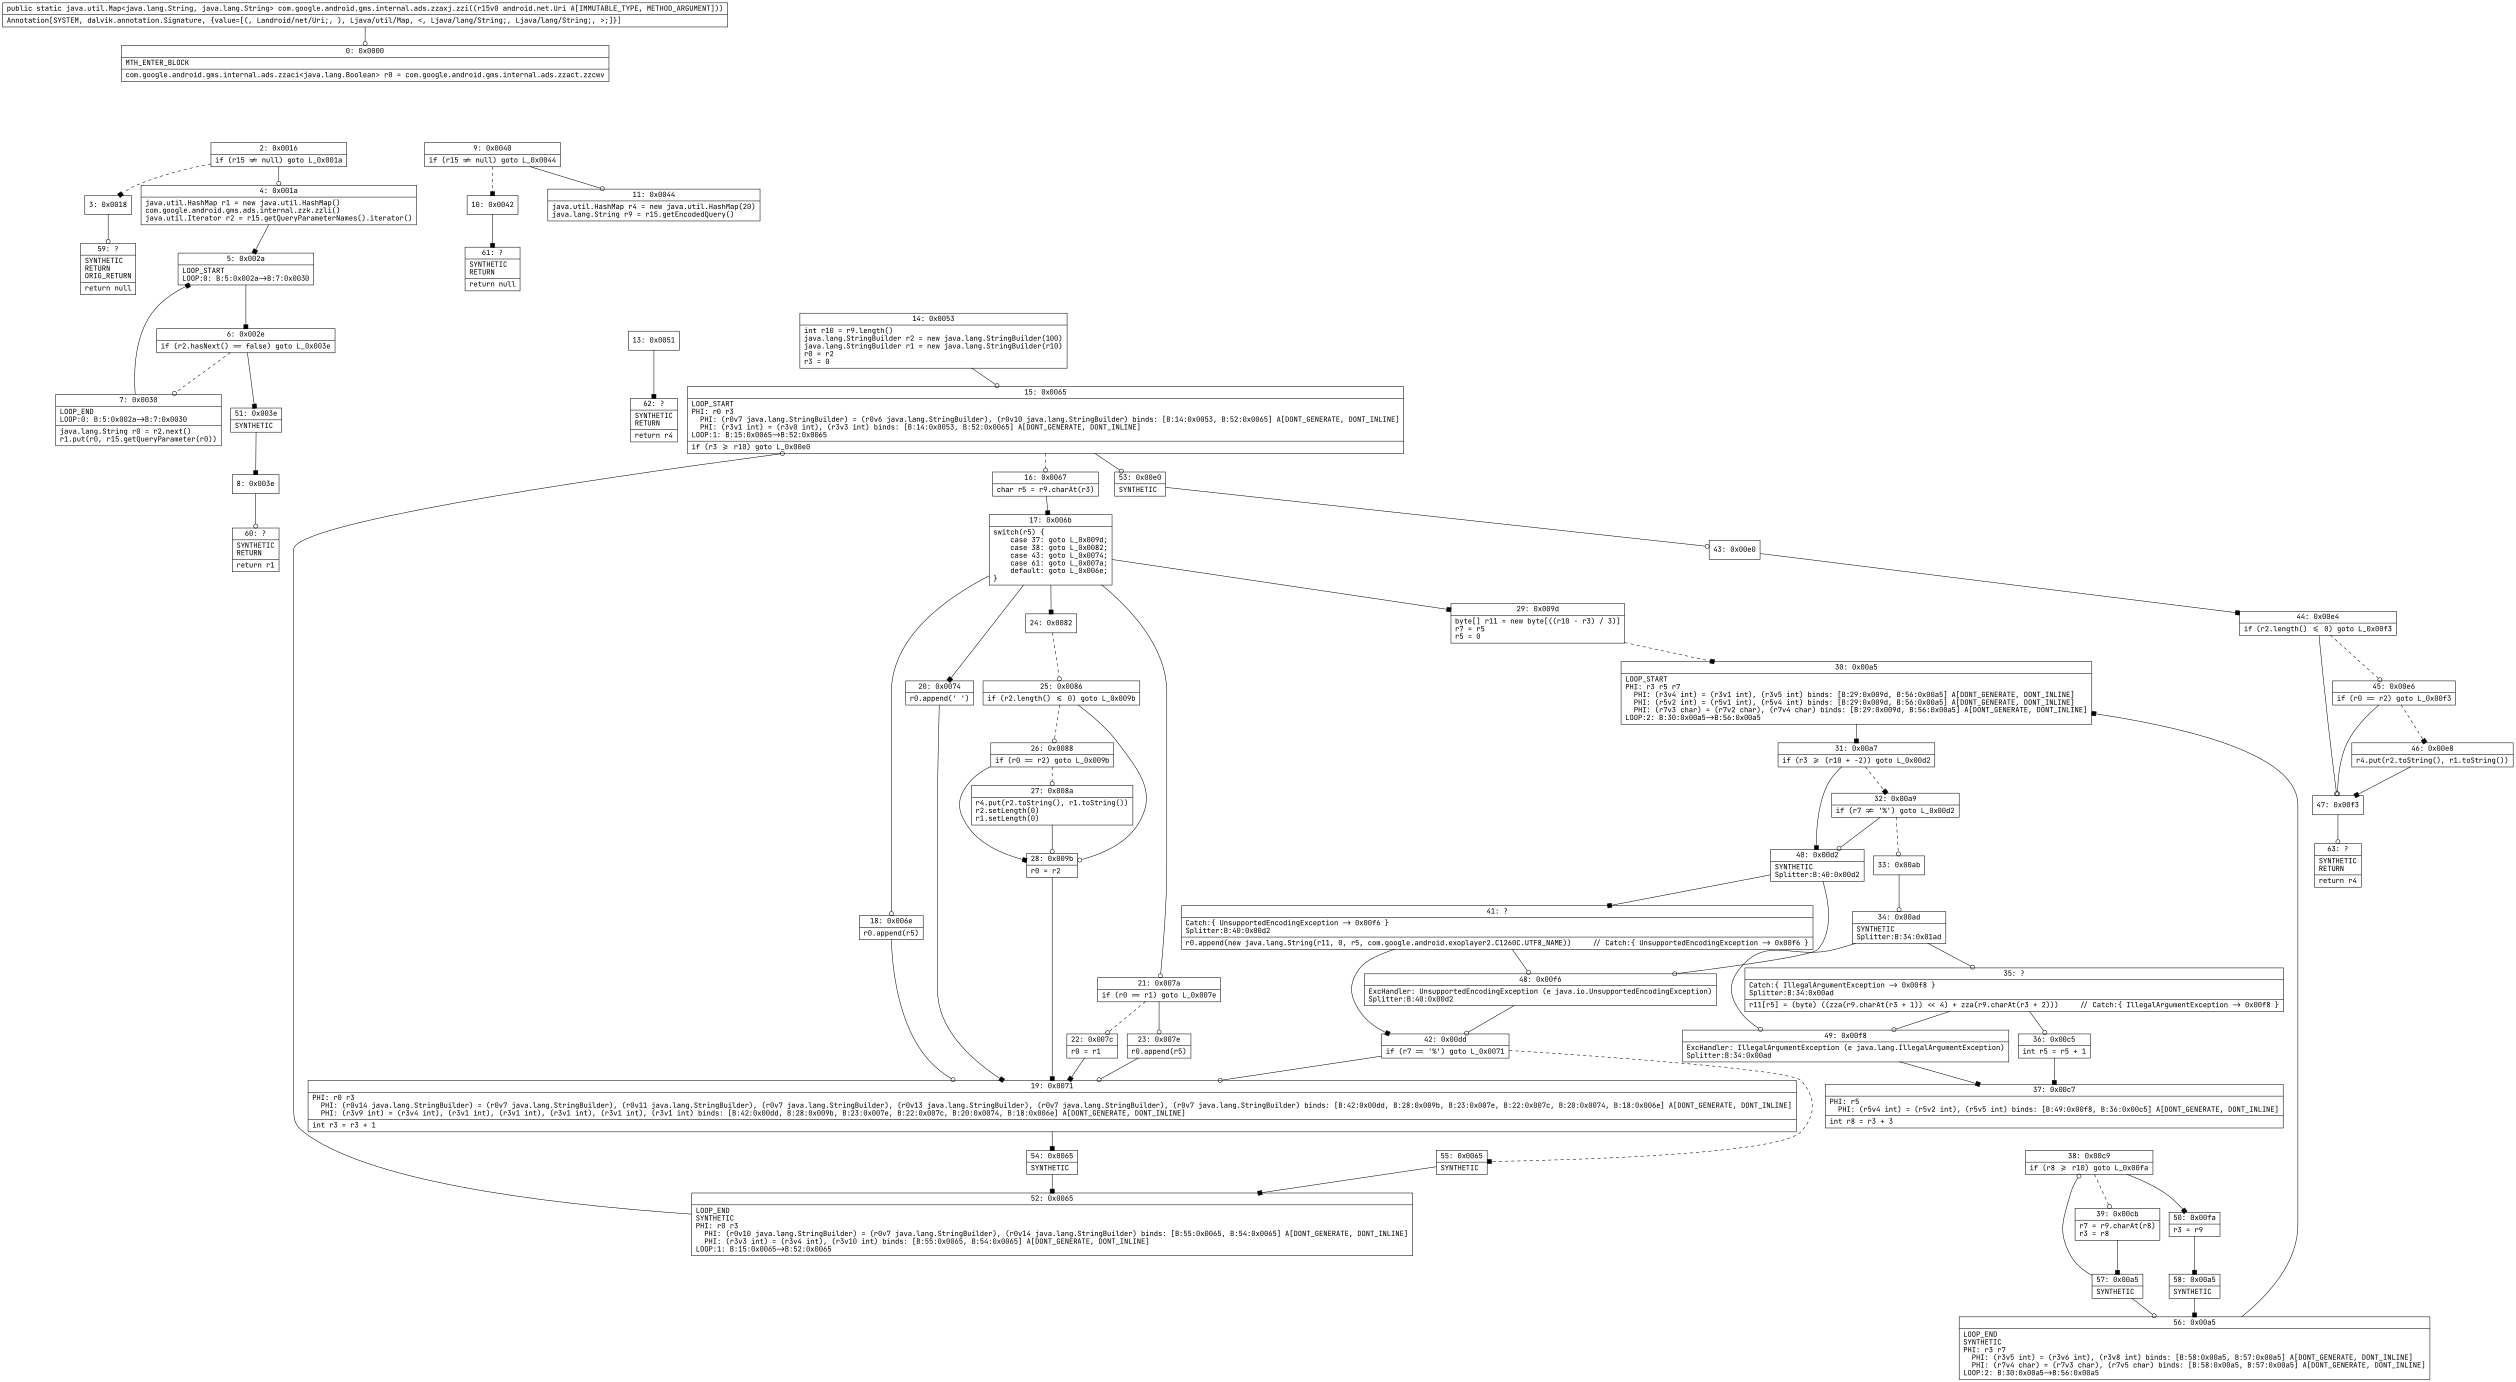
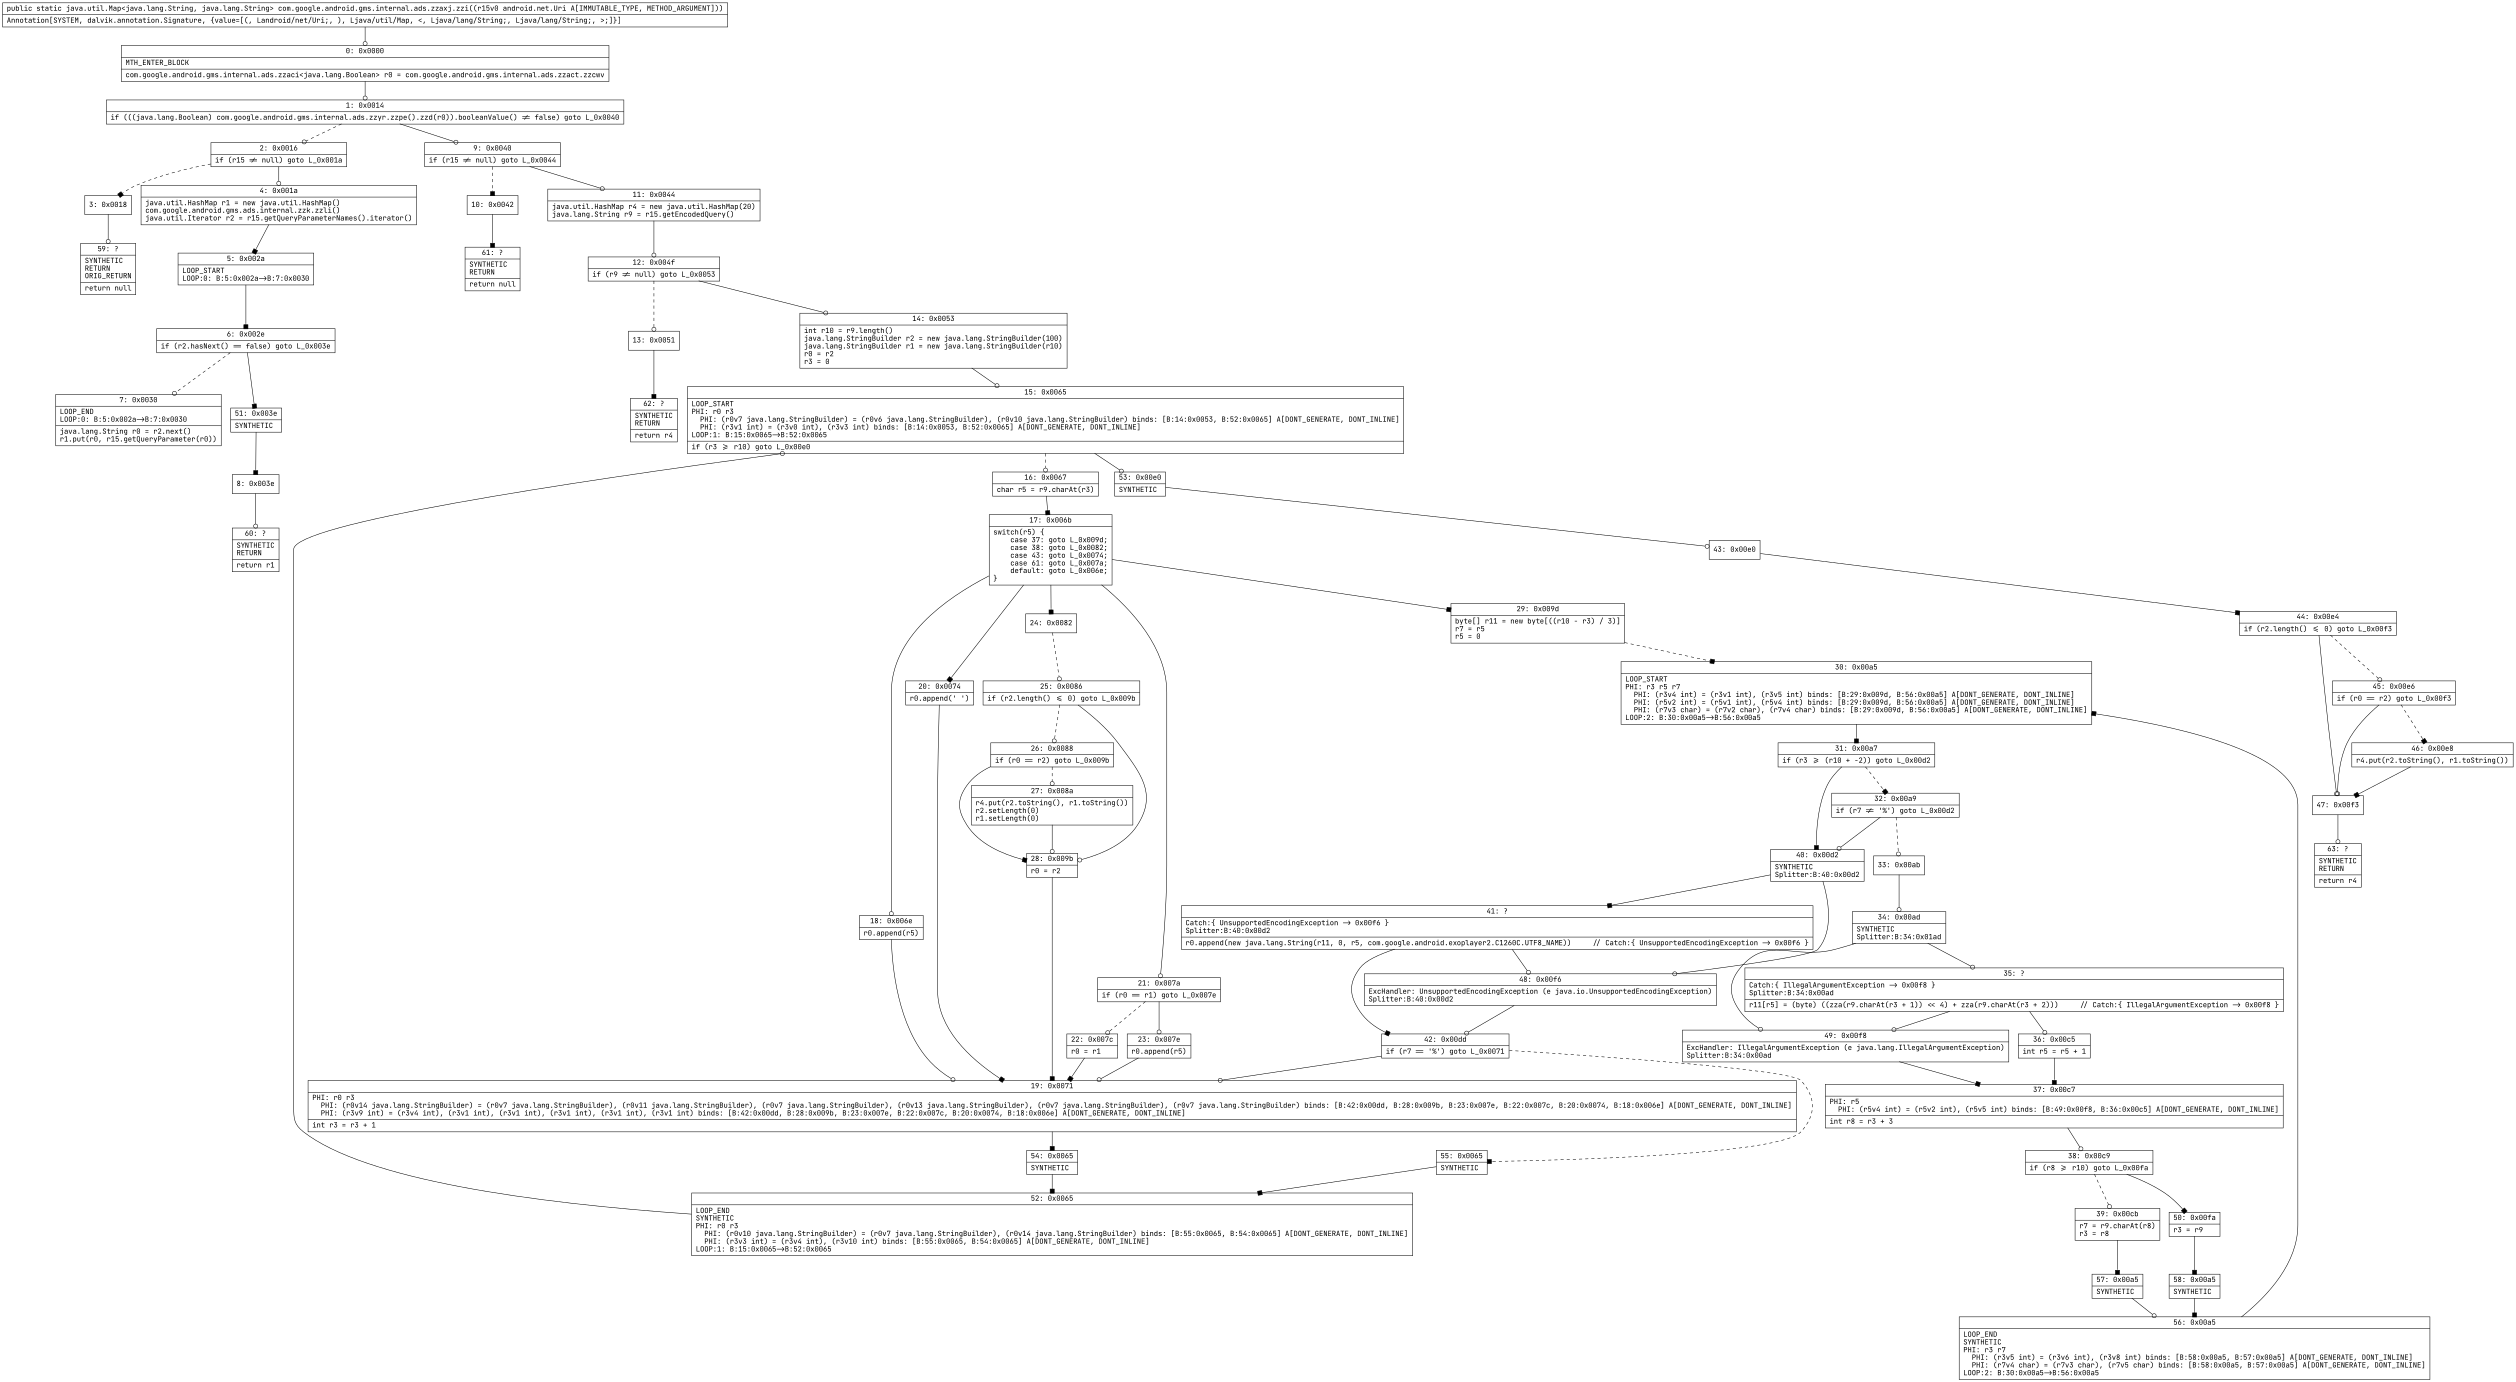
none -> (365, 112)
none -> (654, 269)
(142, 332) -> none
(2063, 1231) -> (2074, 1137)
